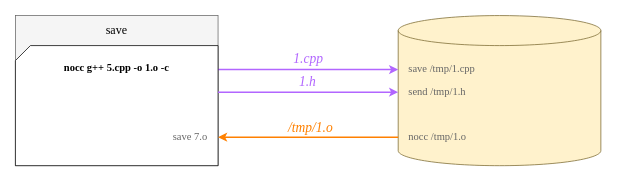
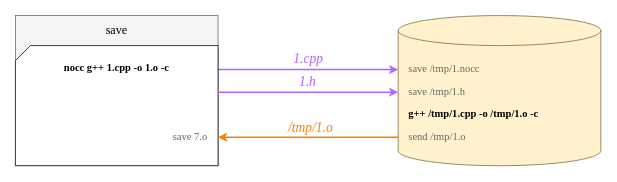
(117, 69) -> (117, 69)
(450, 69) -> (453, 69)
(444, 92) -> (444, 92)
none -> (501, 114)
(444, 137) -> (444, 137)
